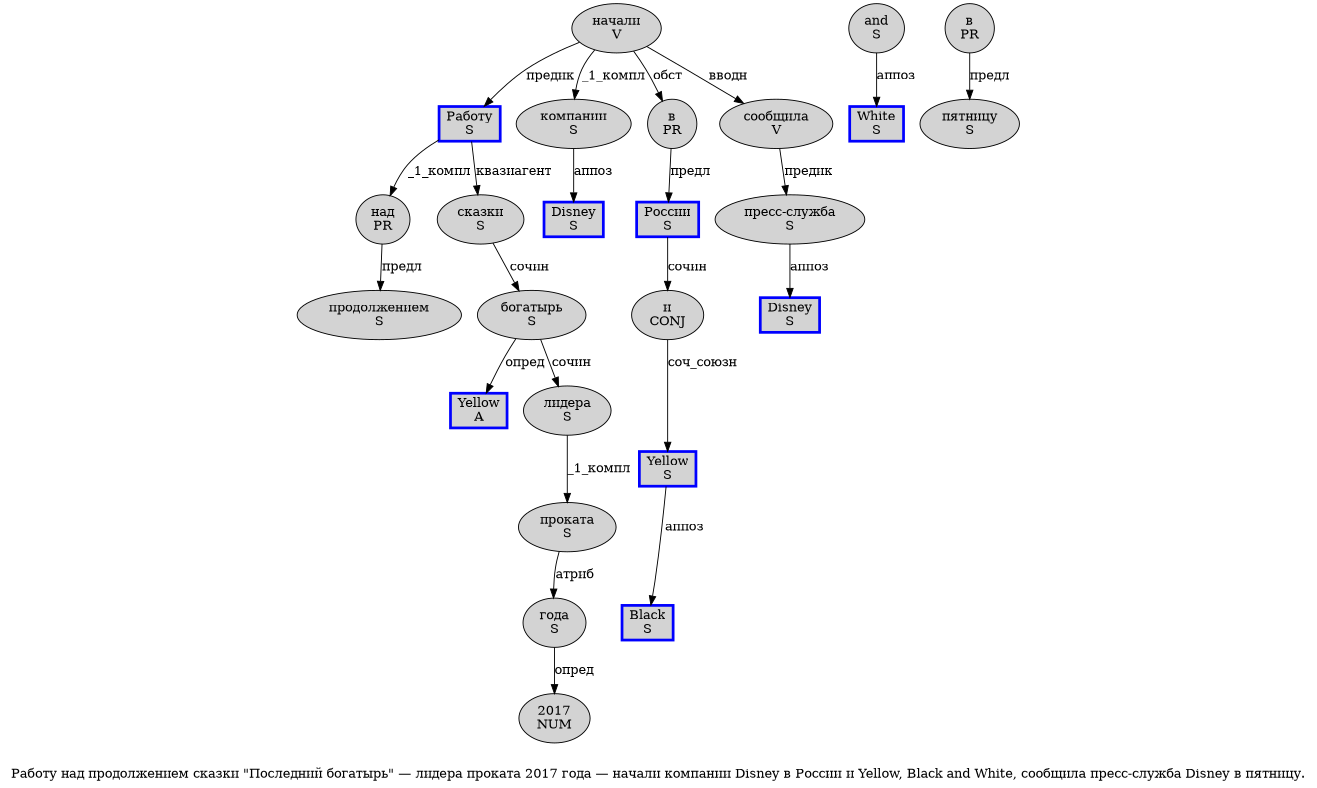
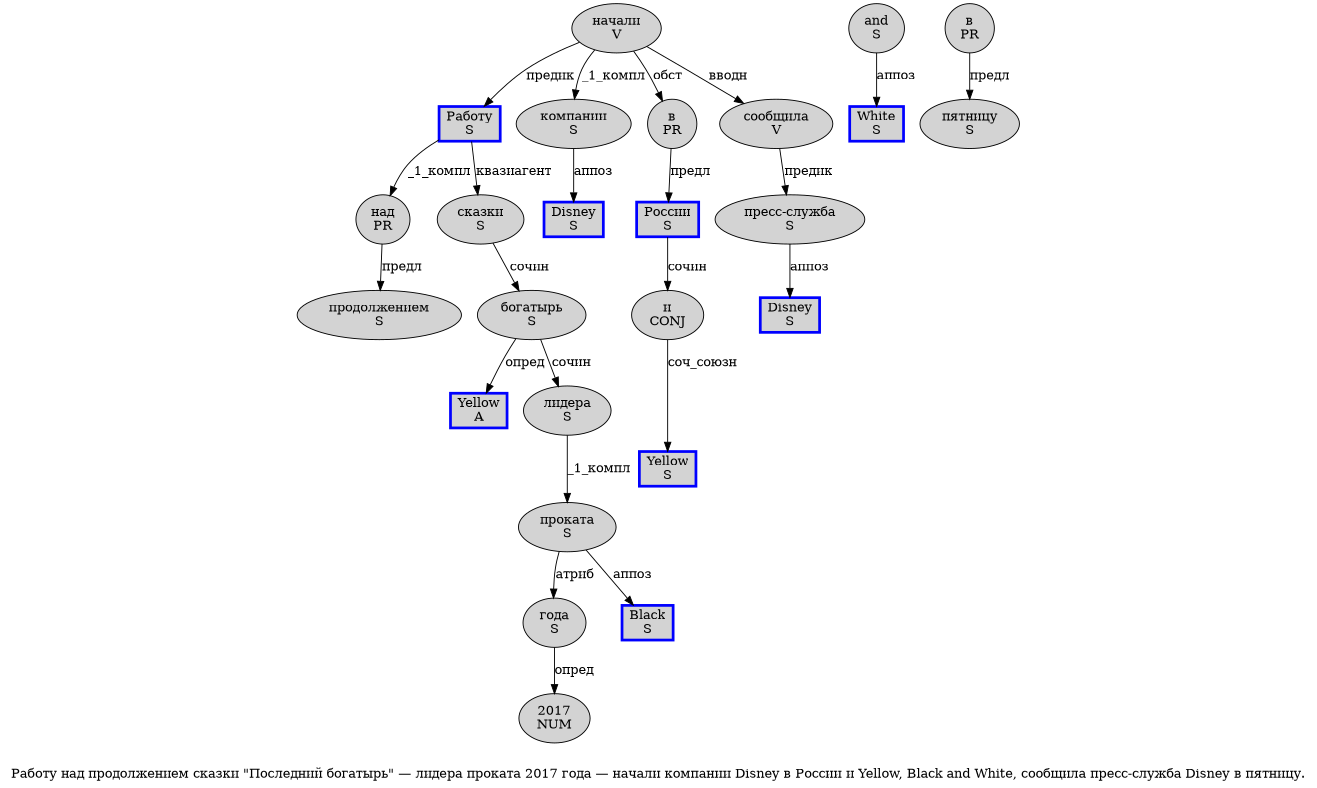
(660, 541) -> (607, 574)
